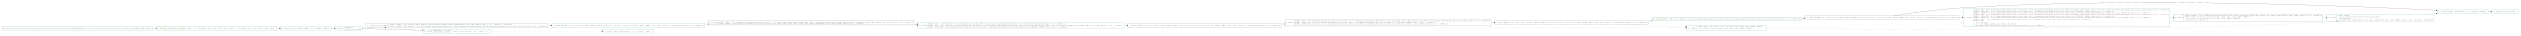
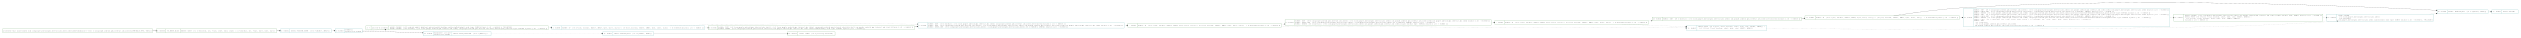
none -> (811, 34)
